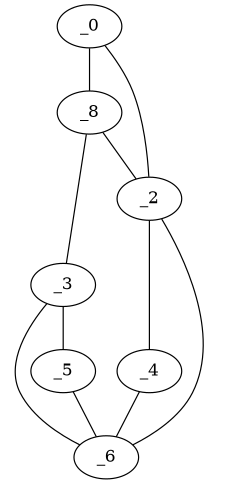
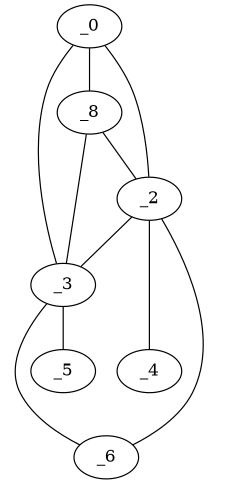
none -> (39, 151)
none -> (106, 242)
(85, 414) -> none
(128, 414) -> none
